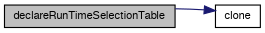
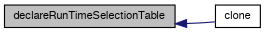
(190, 9) -> (201, 23)
